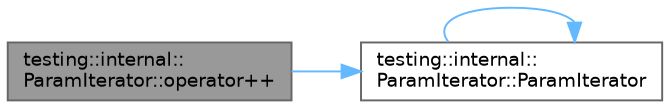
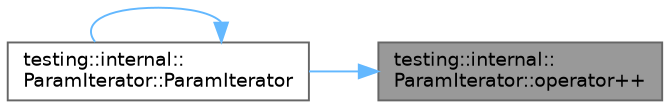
(316, 71) -> (334, 71)
